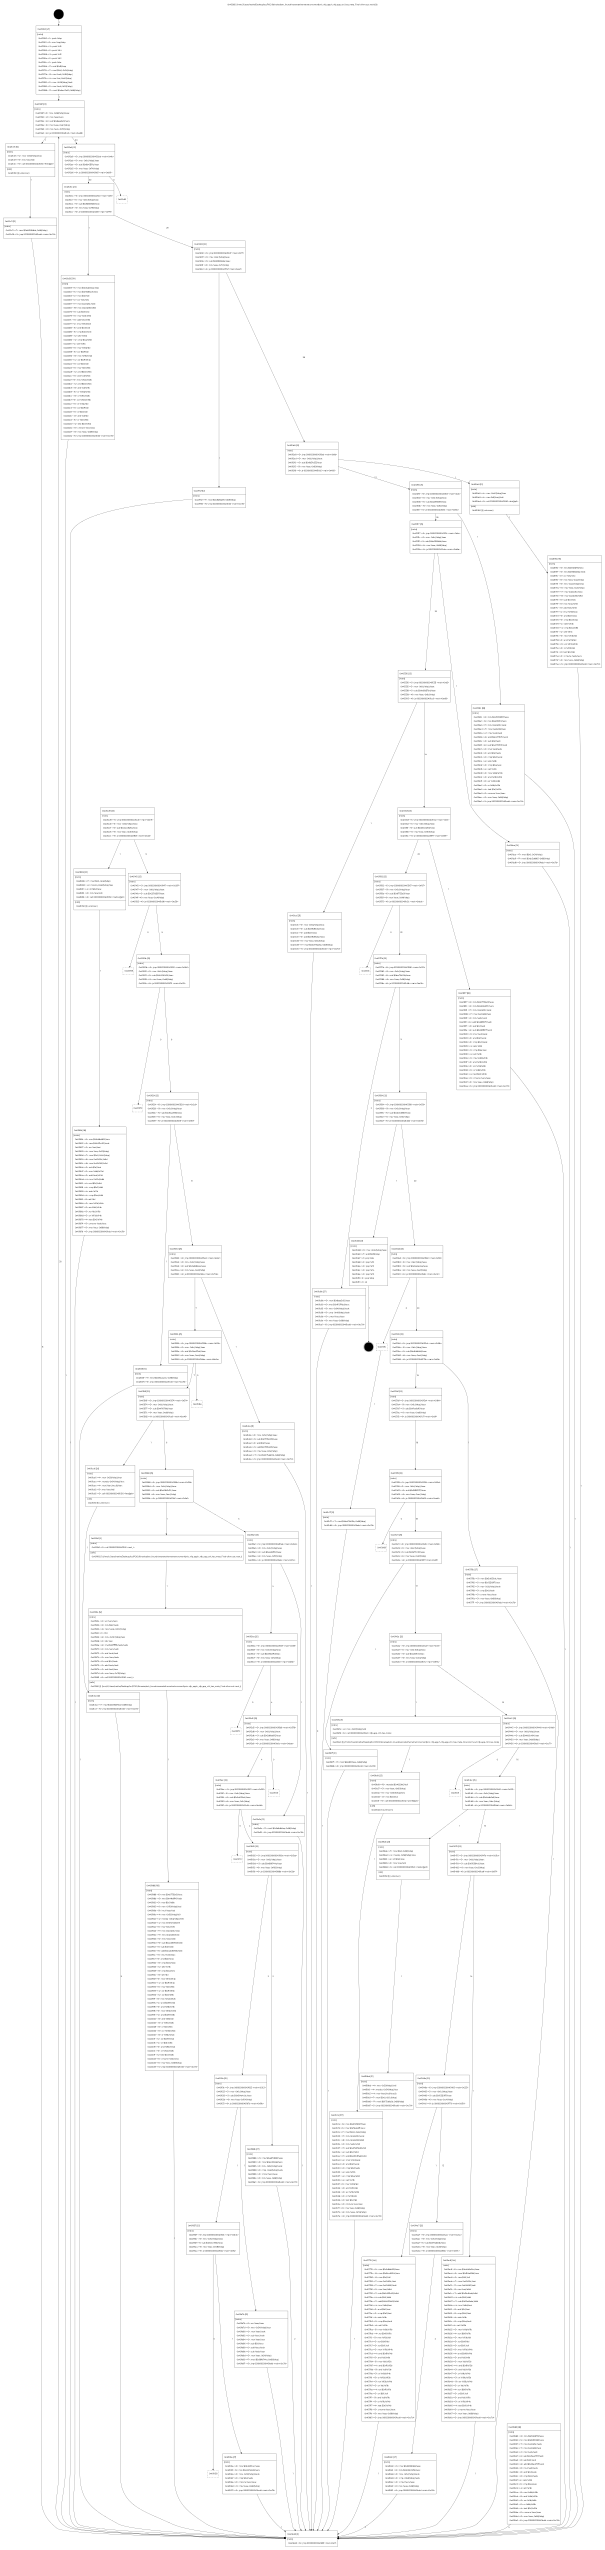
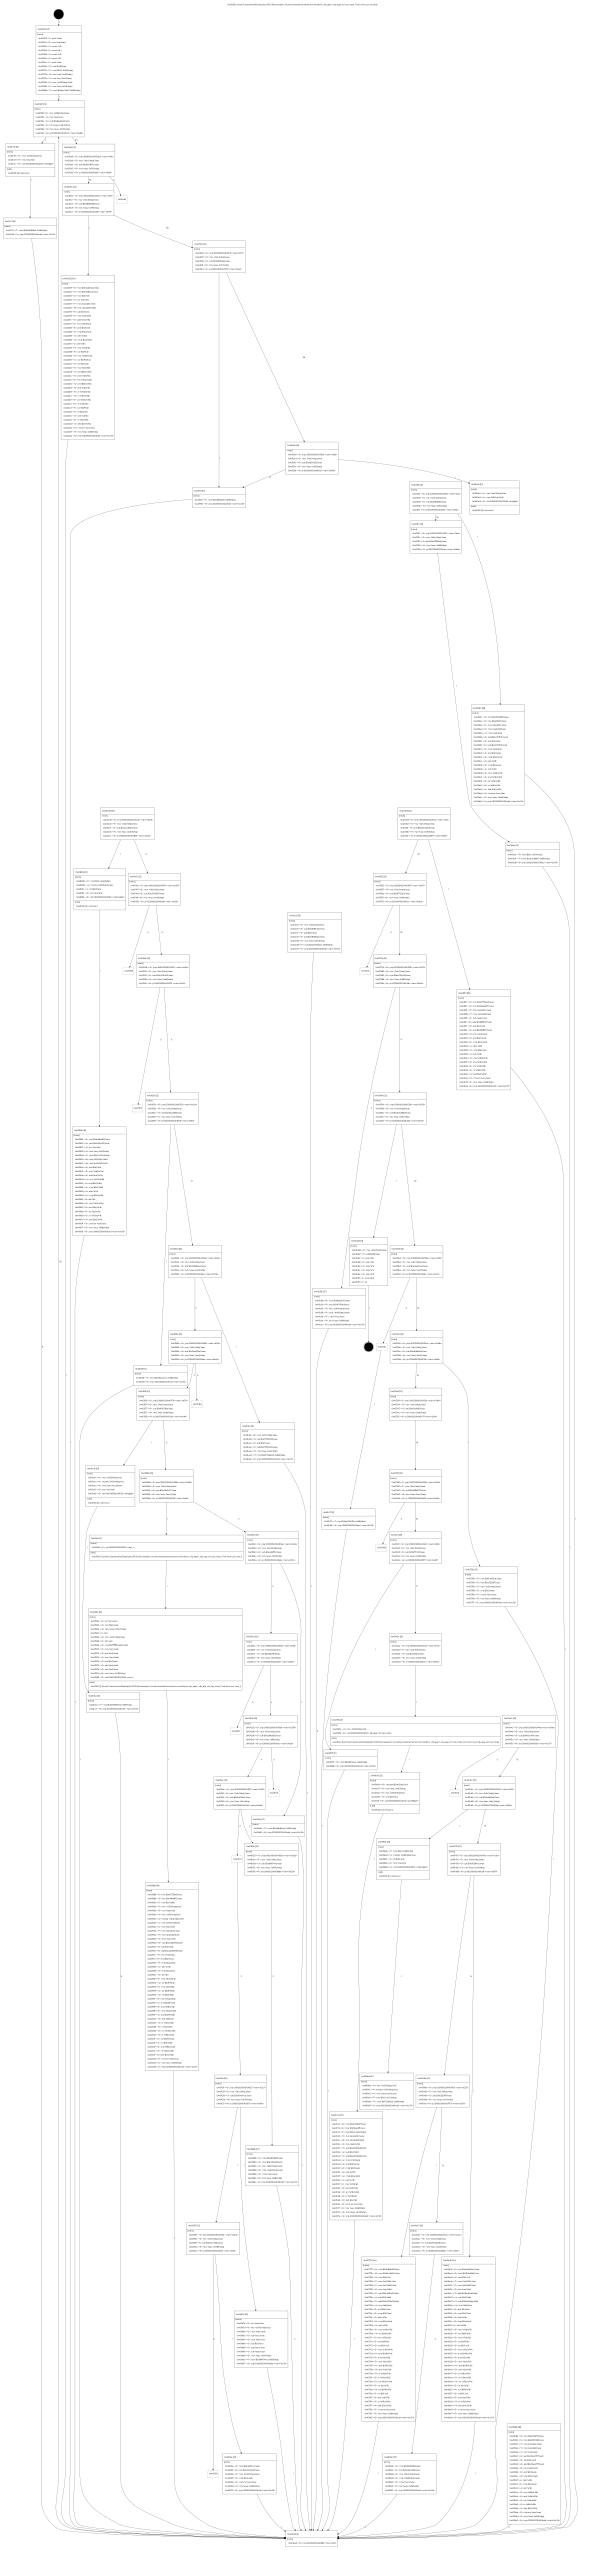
(373, 478) -> (265, 478)
(575, 611) -> none
(424, 686) -> none
(472, 1690) -> none
(254, 1974) -> (239, 1968)
